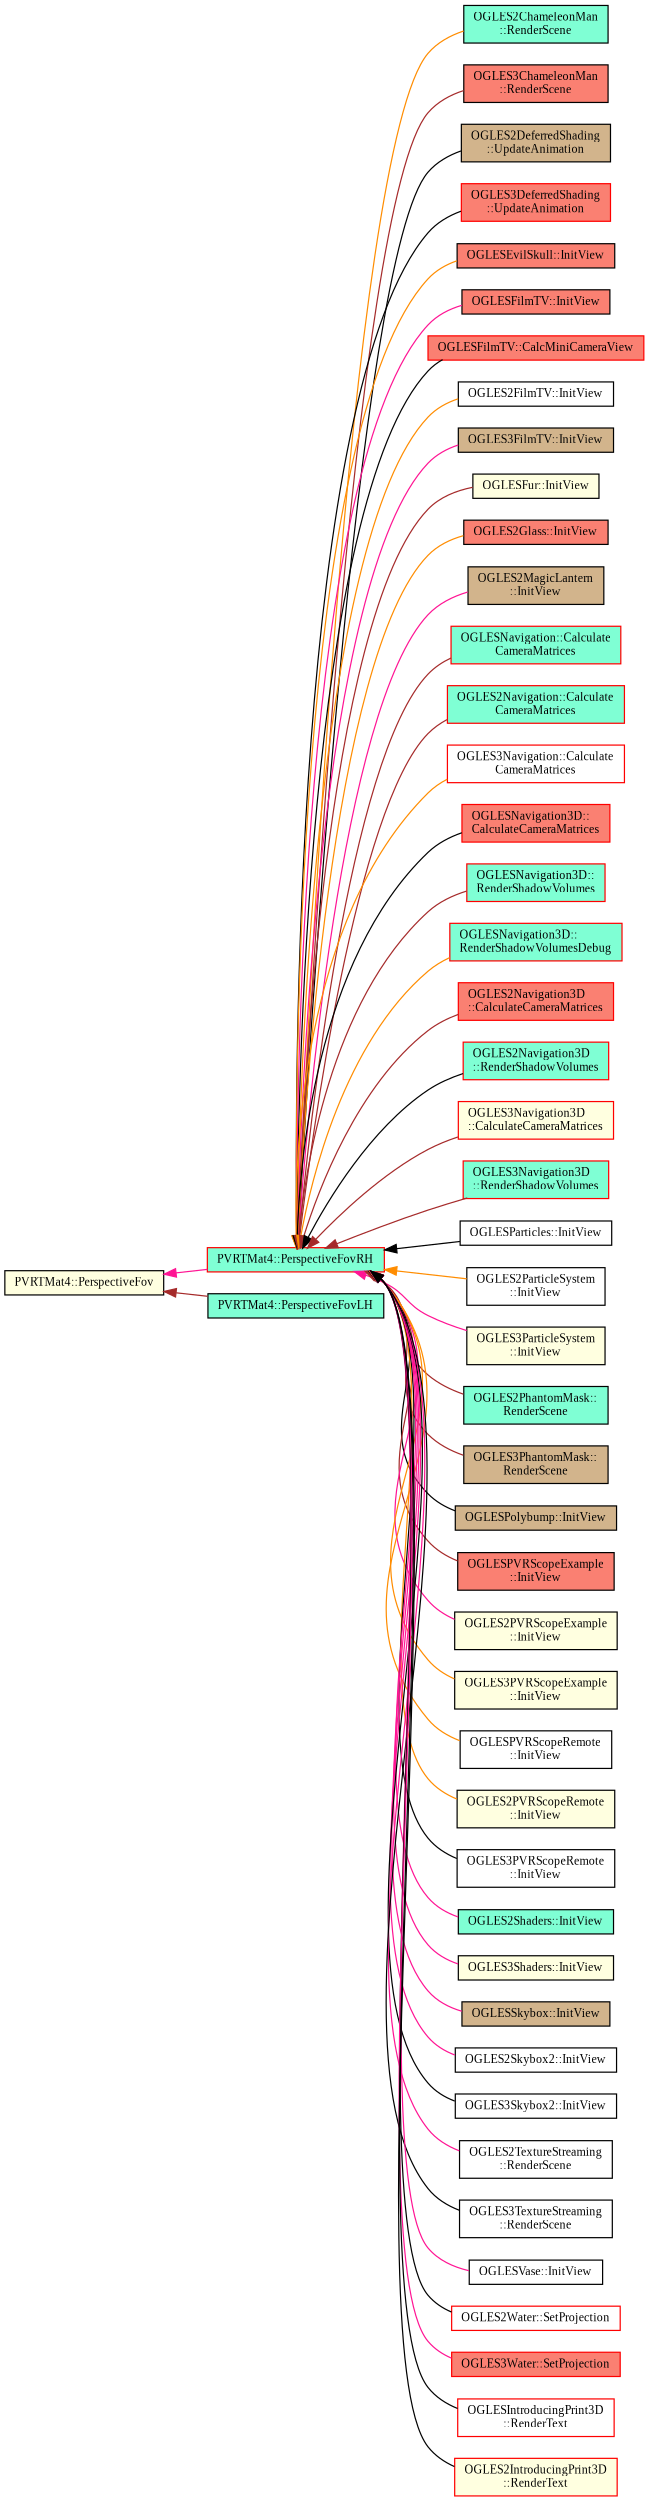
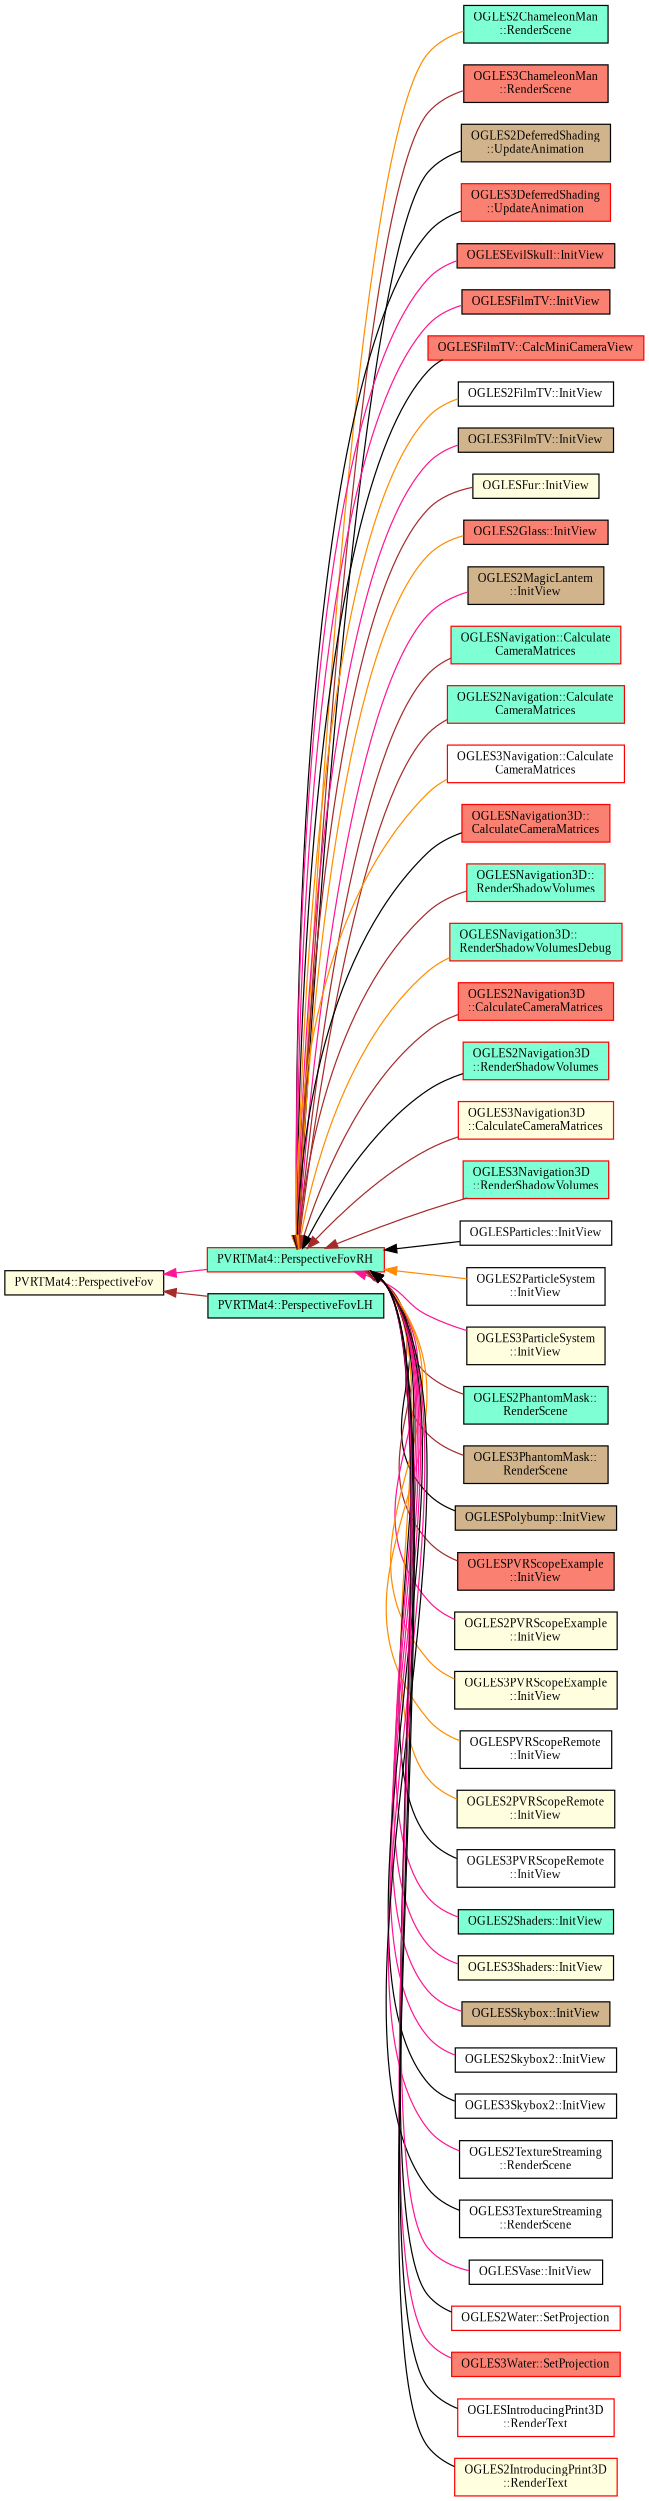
(315, 731) -> (315, 731)
